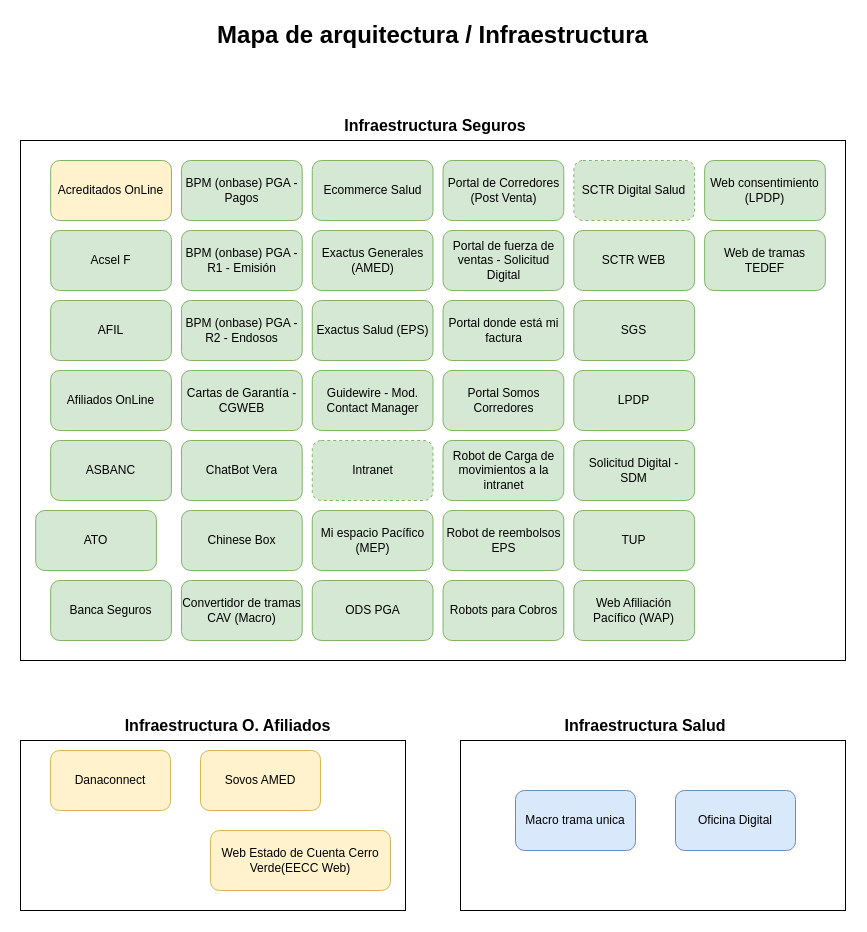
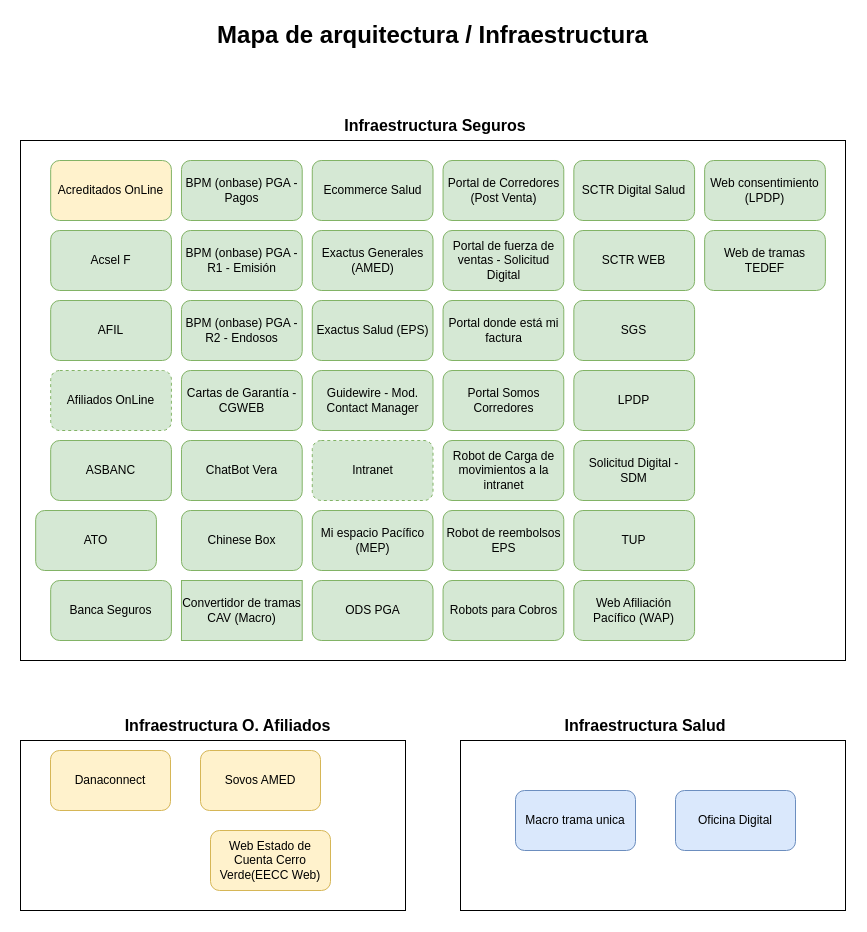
(634, 191) -> (634, 191)
(111, 401) -> (111, 401)
(242, 611) -> (242, 611)
(301, 861) -> (271, 861)
